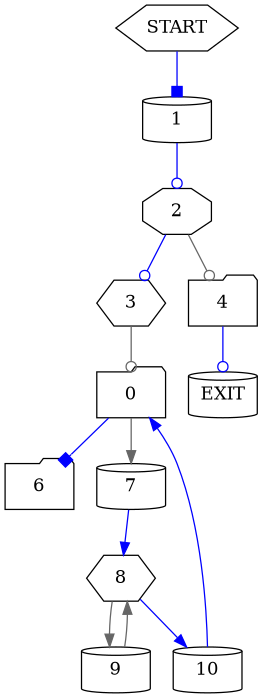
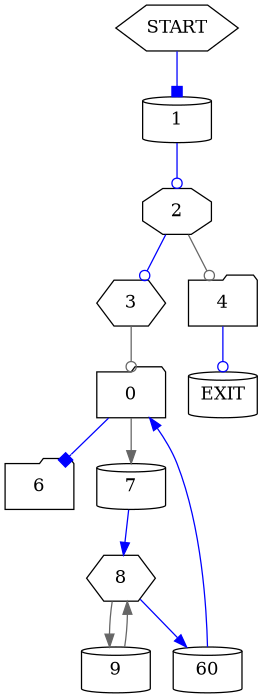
(208, 670) -> (208, 670)
